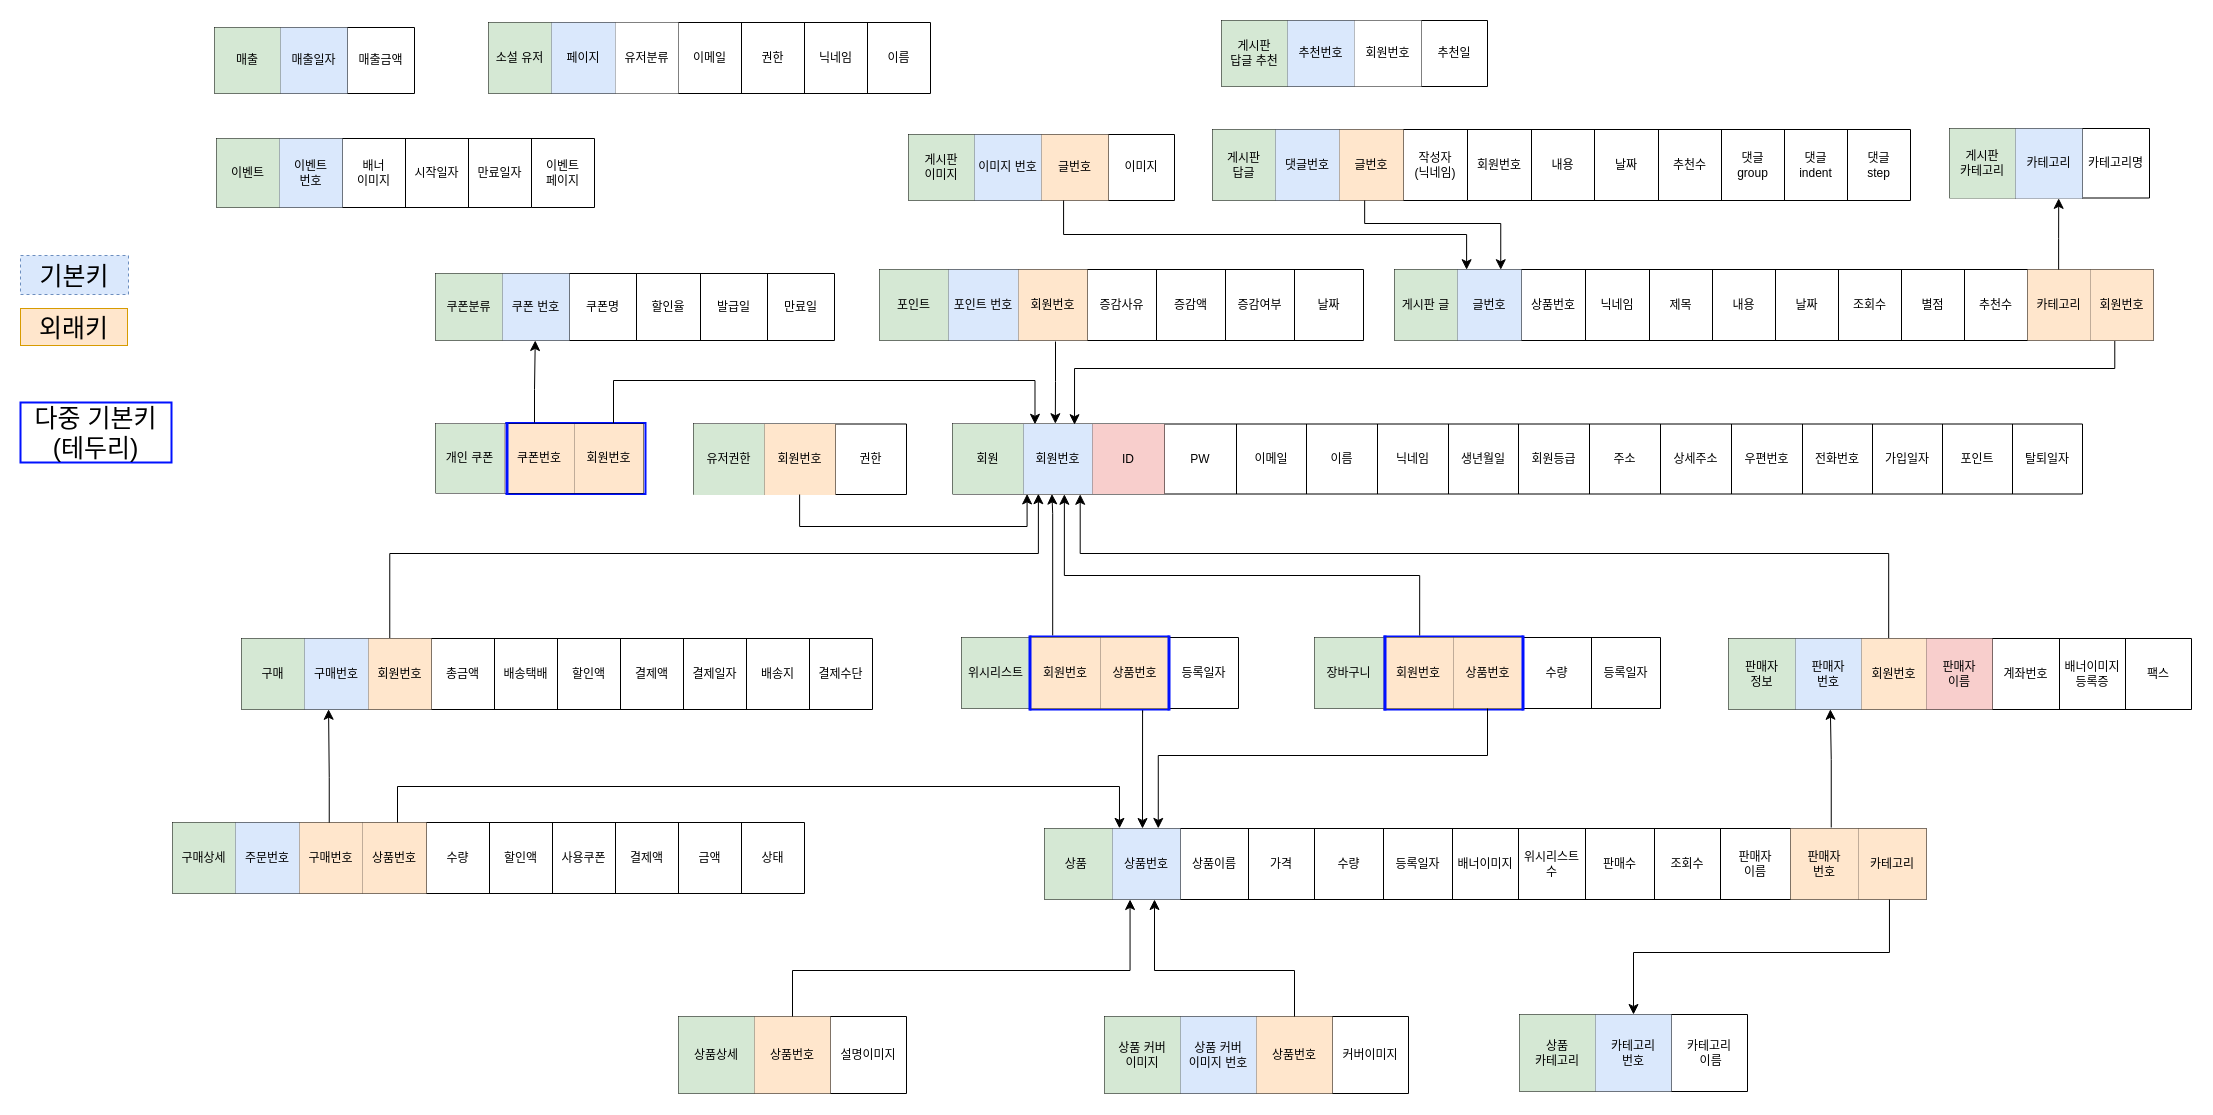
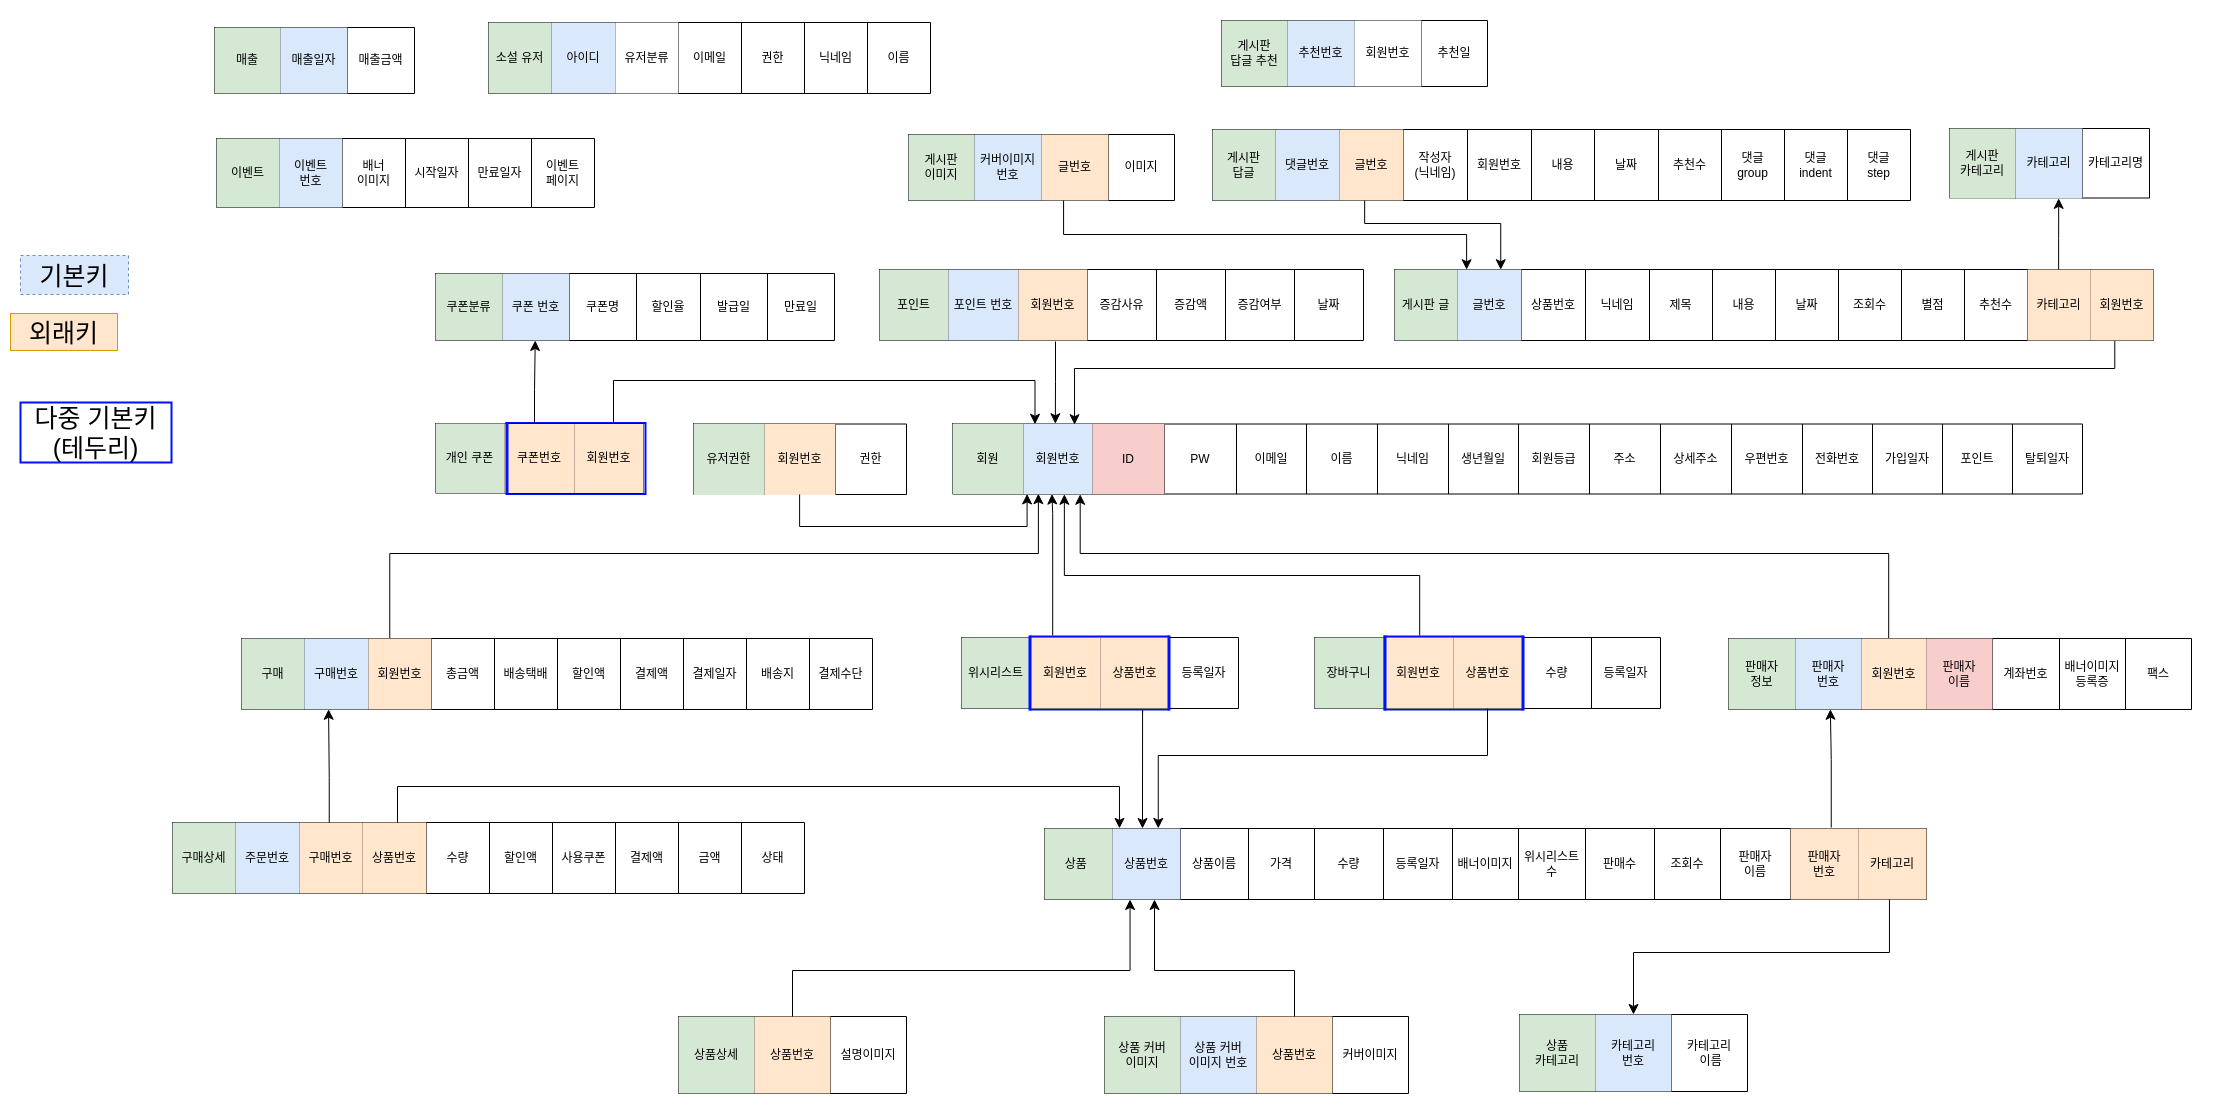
(584, 59) -> (584, 59)
(1008, 168) -> (1008, 168)
(74, 327) -> (64, 332)
